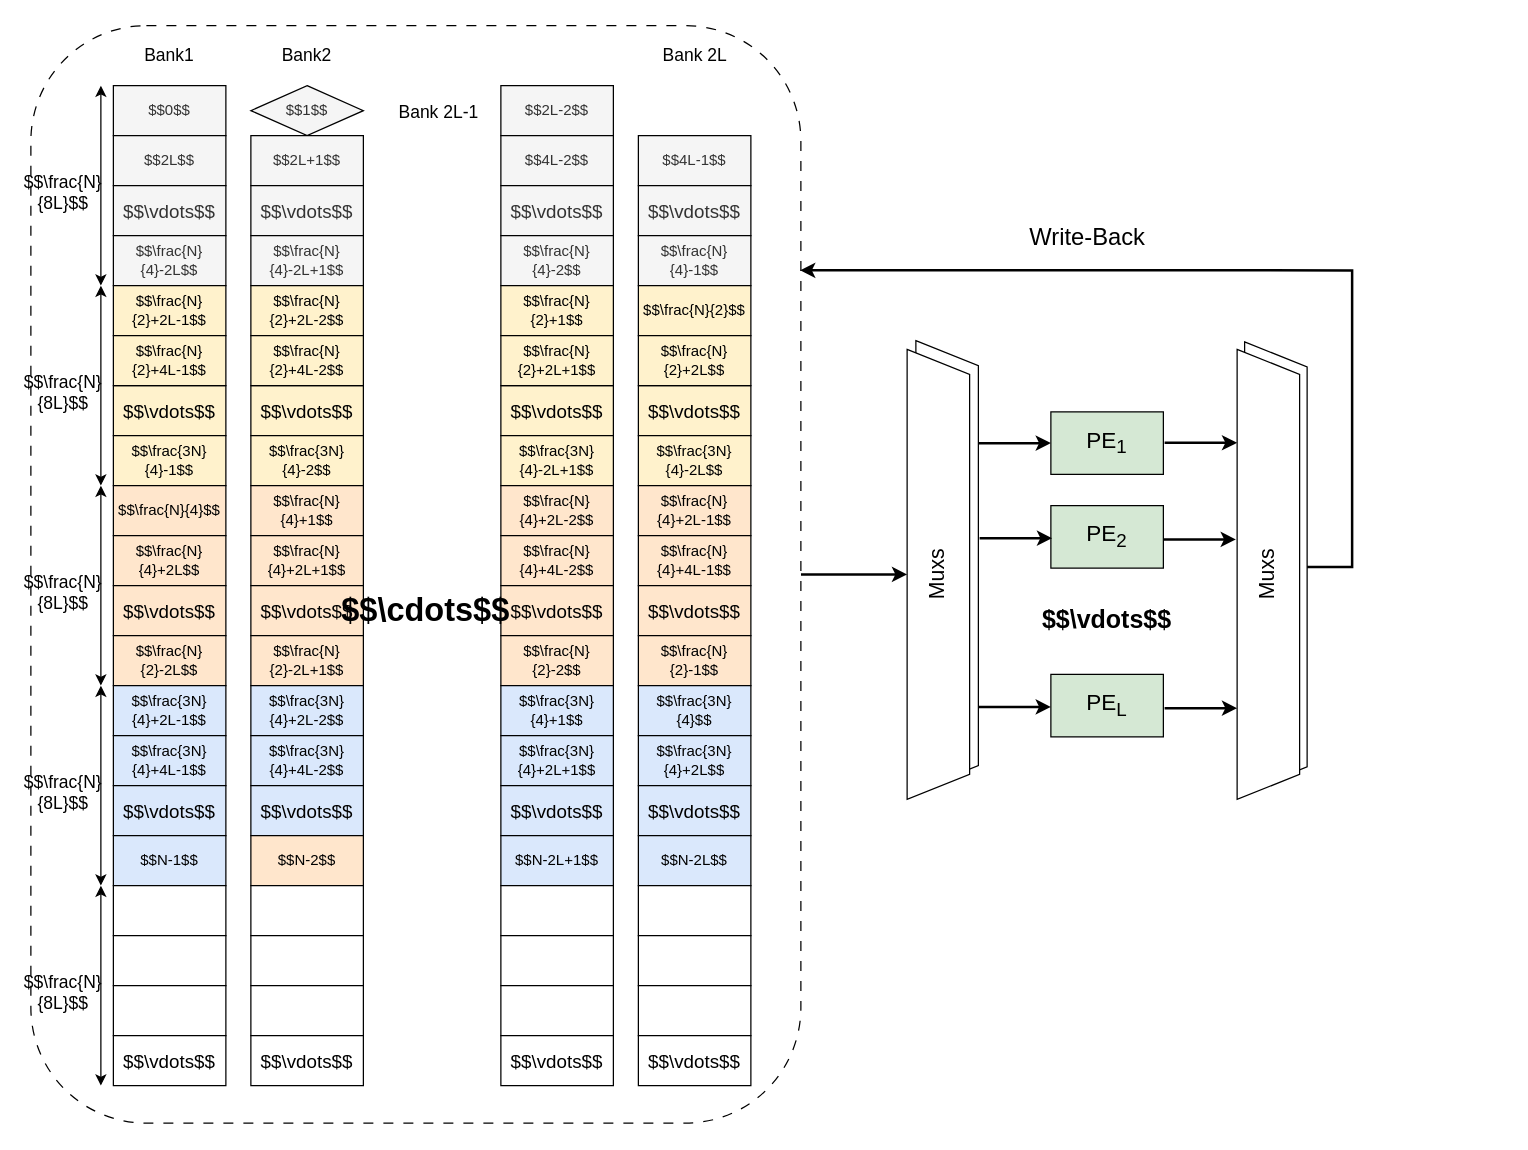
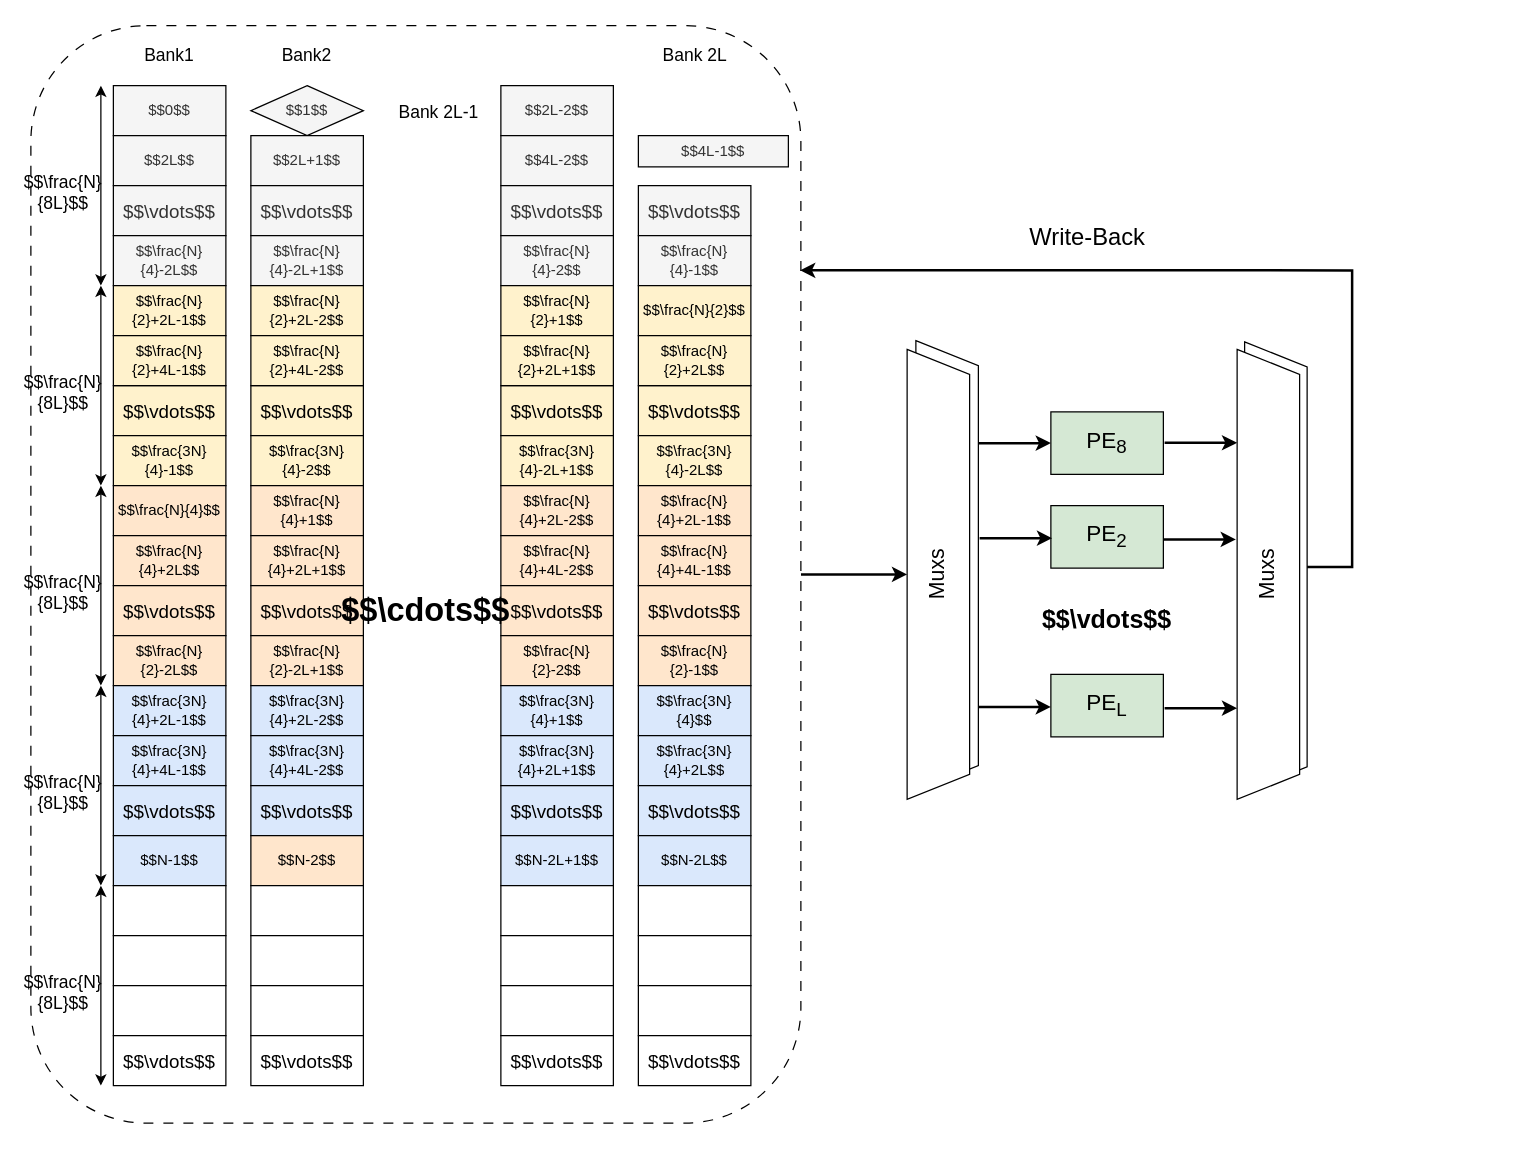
(694, 161) -> (713, 151)
(1107, 443) -> (1107, 443)
